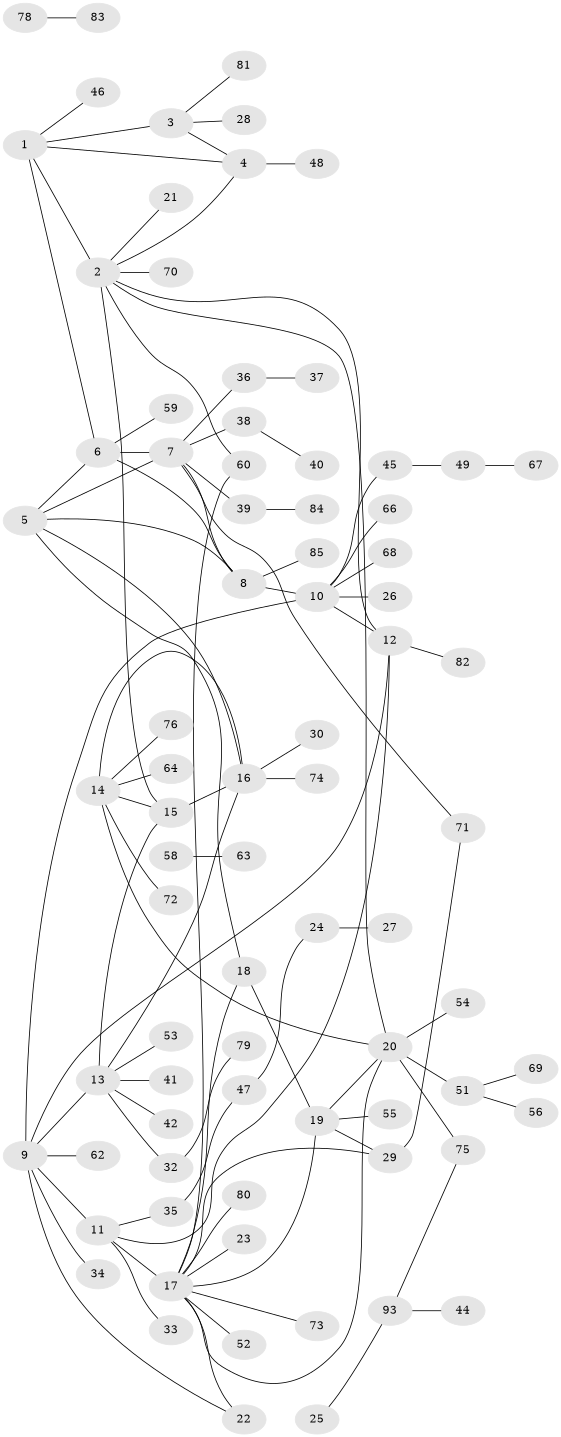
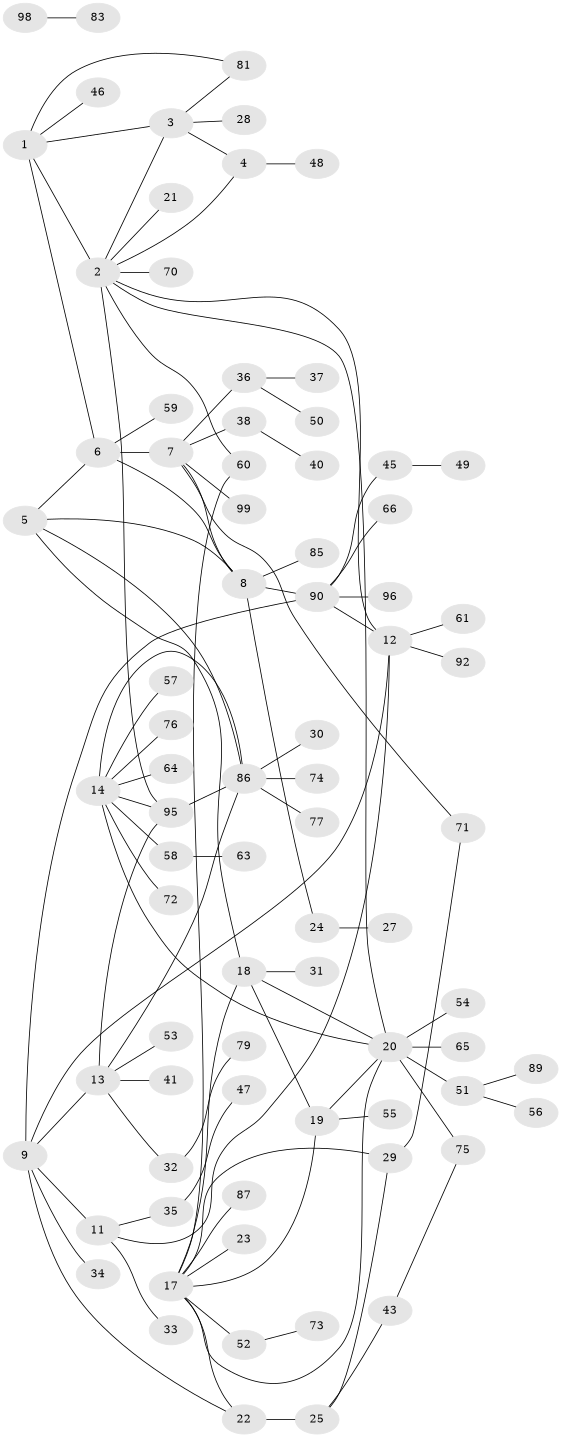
(25, 18) -> (25, 18)
(135, 155) -> (111, 58)
none -> (135, 198)
none -> (317, 422)
(536, 466) -> none
(98, 487) -> none
(244, 509) -> (244, 509)
(317, 509) -> none
(390, 553) -> none
(317, 597) -> (317, 597)
(390, 597) -> (390, 597)
none -> (463, 619)
(463, 663) -> (463, 663)
none -> (171, 681)
(244, 779) -> (244, 779)
(171, 813) -> (171, 813)
none -> (317, 822)
none -> (135, 824)
none -> (317, 972)
(281, 1009) -> (275, 749)
none -> (317, 1009)
none -> (463, 1047)
(536, 1069) -> (536, 1069)
(171, 1124) -> none
(354, 1140) -> (366, 1292)
(98, 1156) -> none
(244, 1196) -> (244, 1196)
(135, 1258) -> none
(244, 1306) -> (281, 1335)
(390, 1311) -> (390, 1311)
(463, 1311) -> none
none -> (281, 1419)
